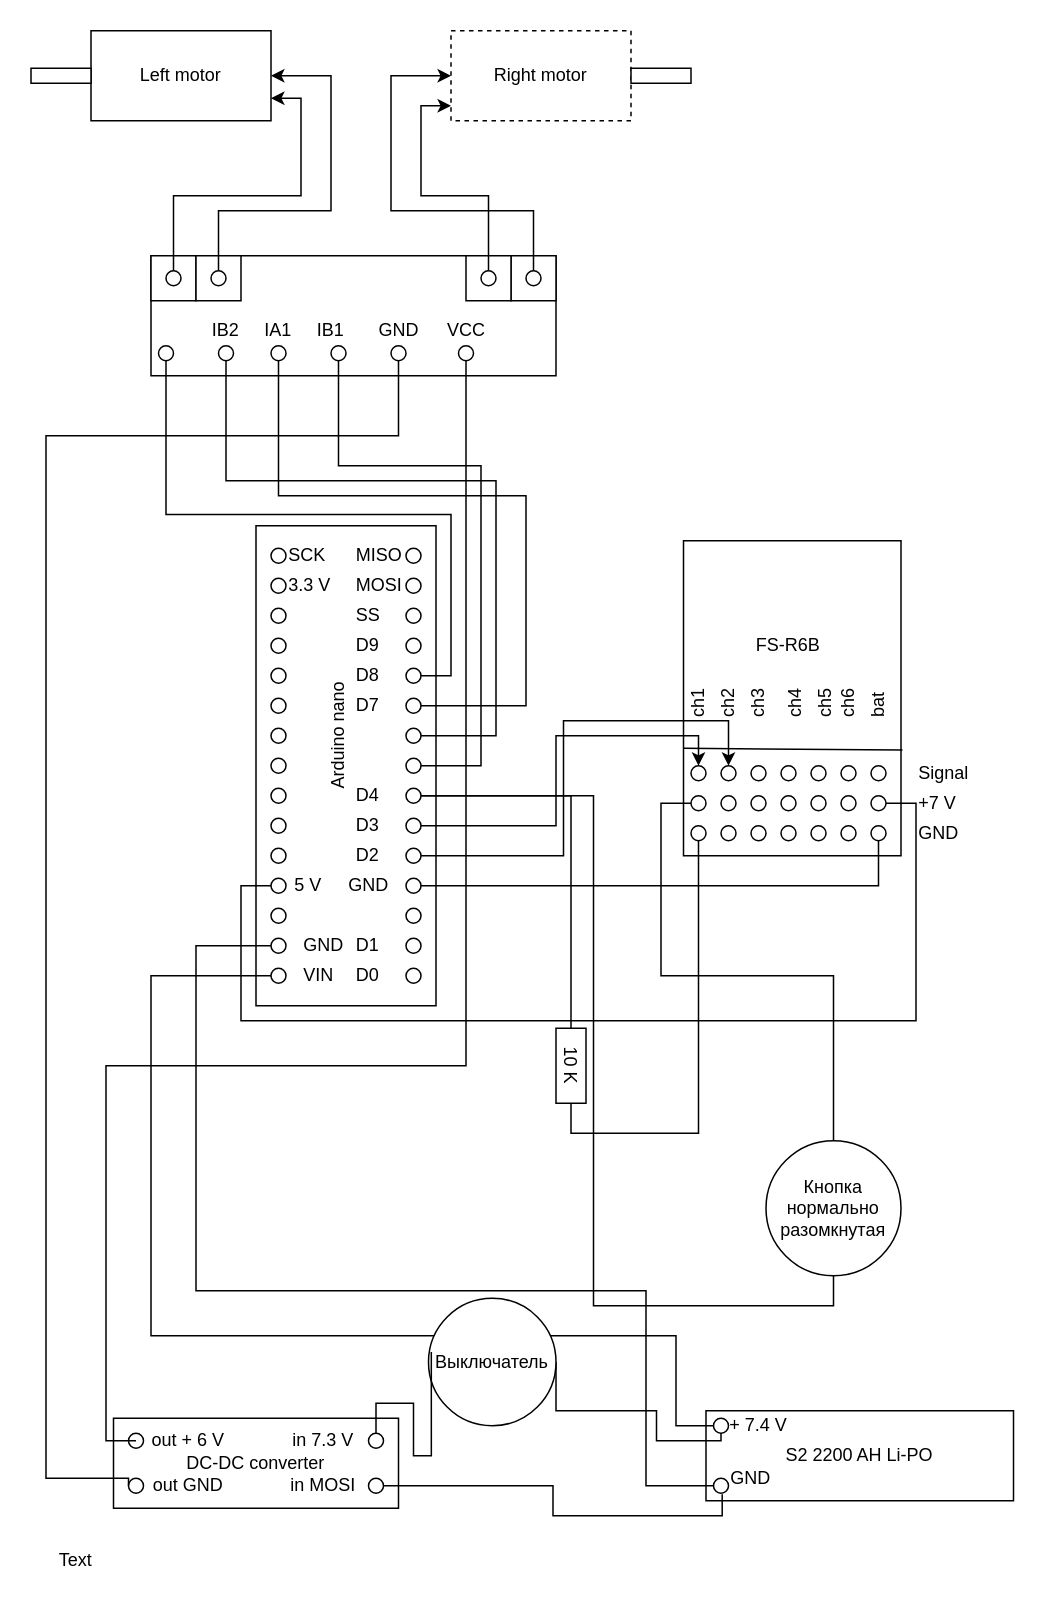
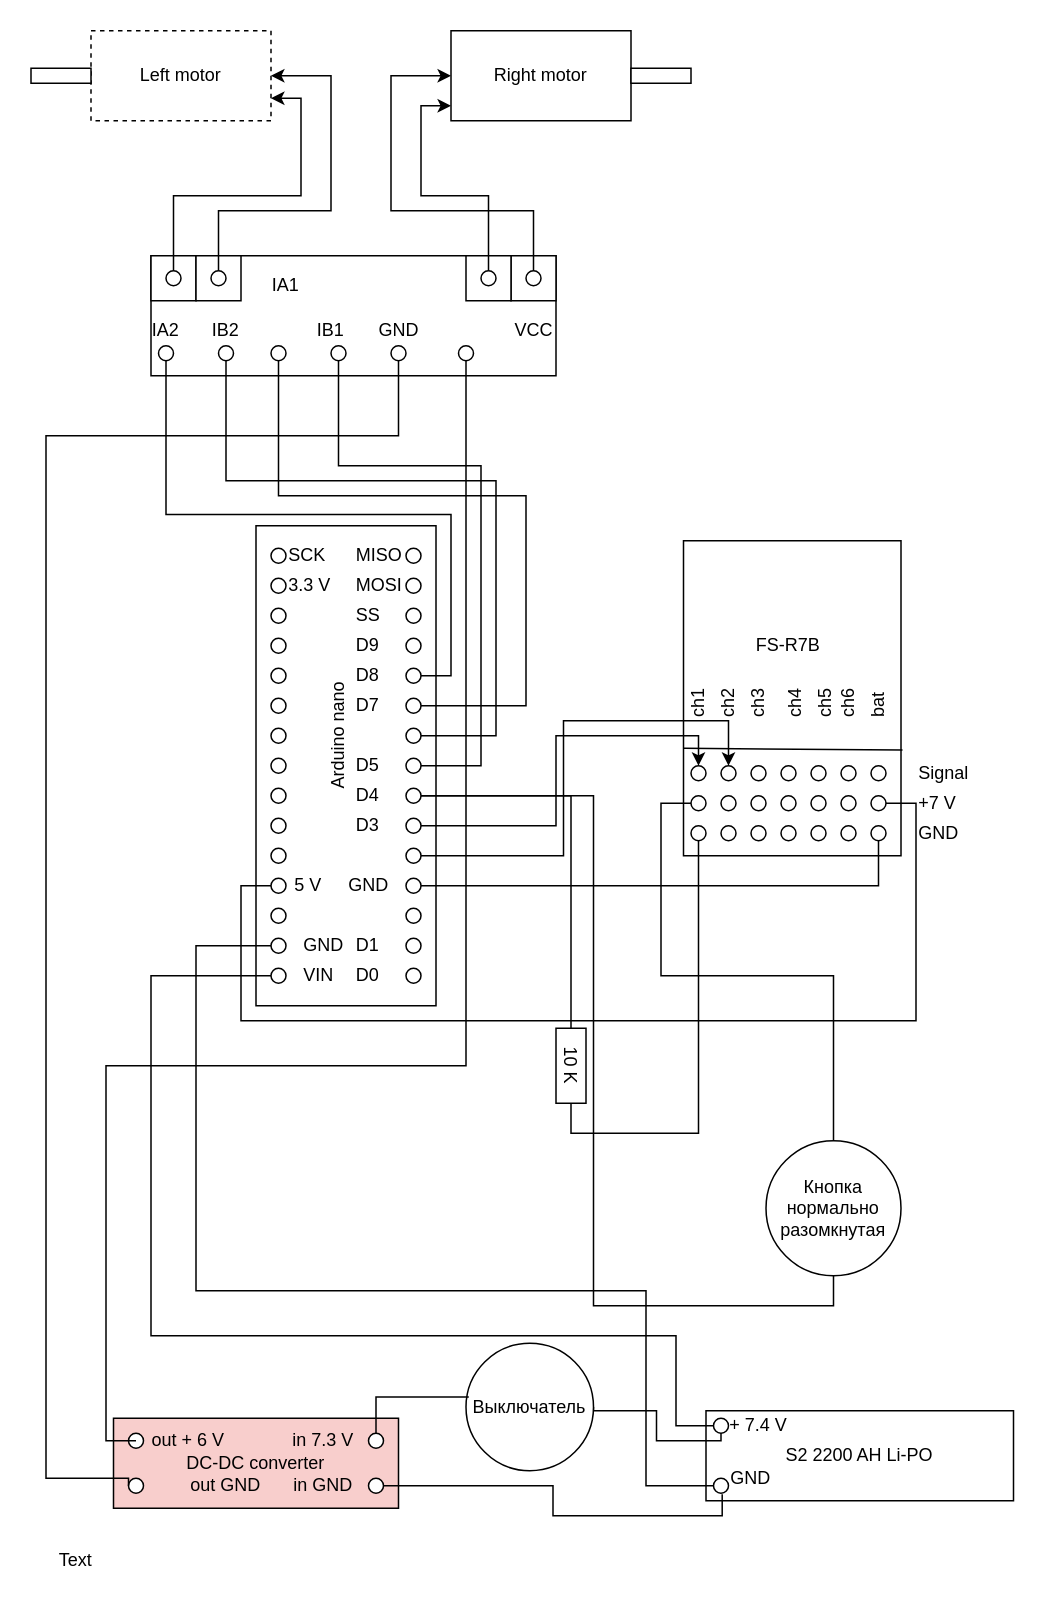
(181, 76) -> (181, 76)
(541, 76) -> (541, 76)
none -> (166, 331)
(278, 331) -> (286, 286)
(466, 331) -> (533, 331)
(788, 646) -> (788, 646)
none -> (376, 766)
(376, 856) -> none
(492, 1362) -> (530, 1407)
(256, 1463) -> (256, 1463)
(188, 1486) -> (226, 1486)
(323, 1486) -> (323, 1486)
